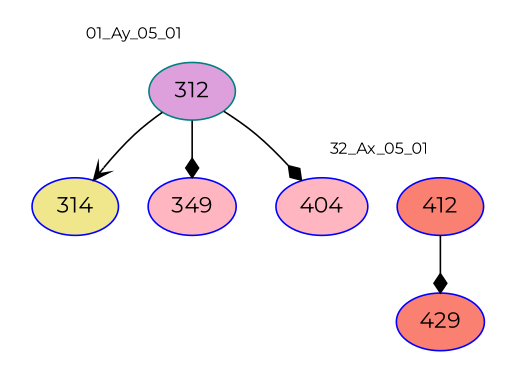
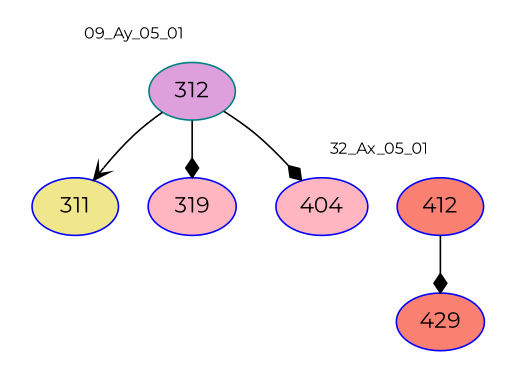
(135, 34) -> (135, 34)
(75, 207) -> (75, 207)
(192, 207) -> (192, 207)
